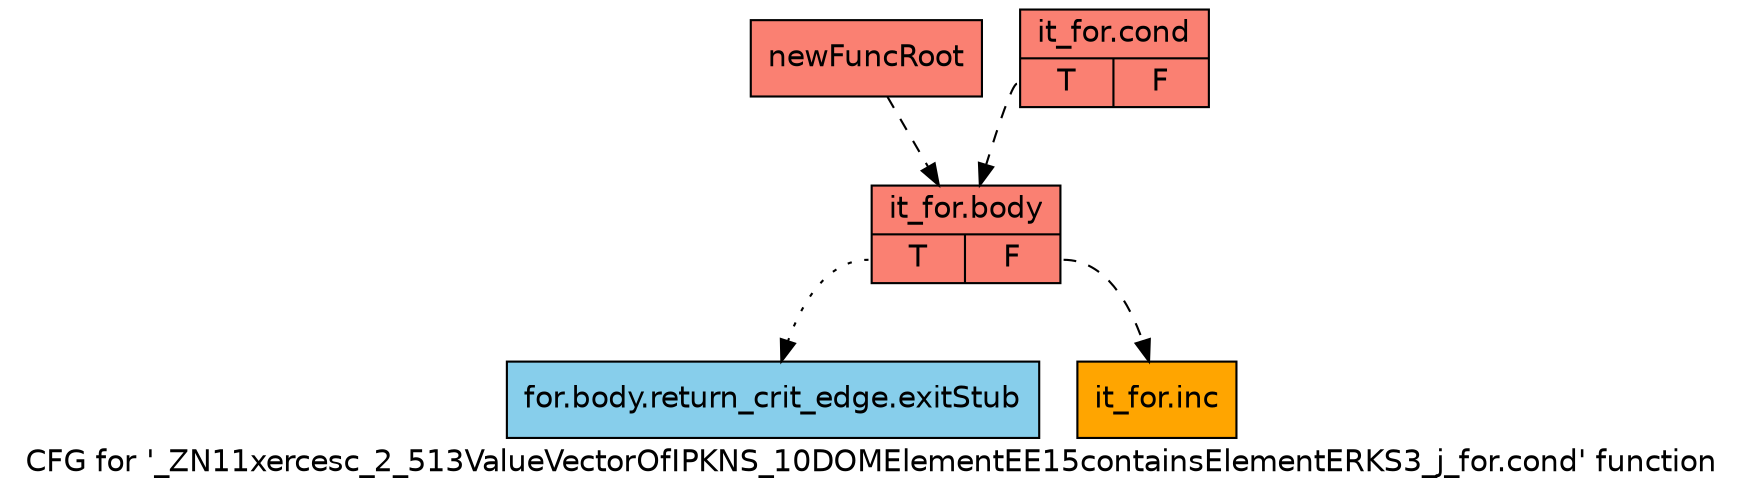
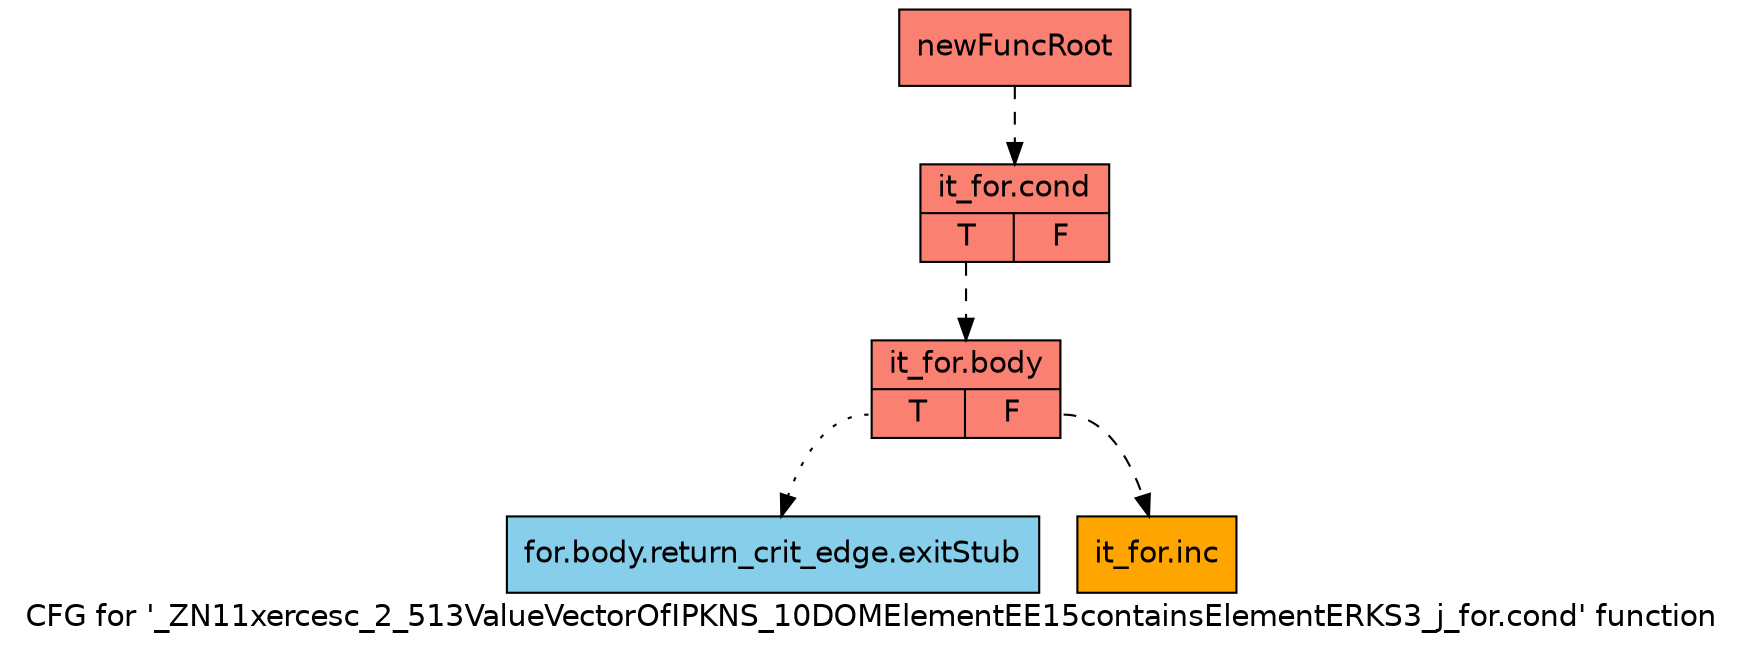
(908, 132) -> (1015, 115)
